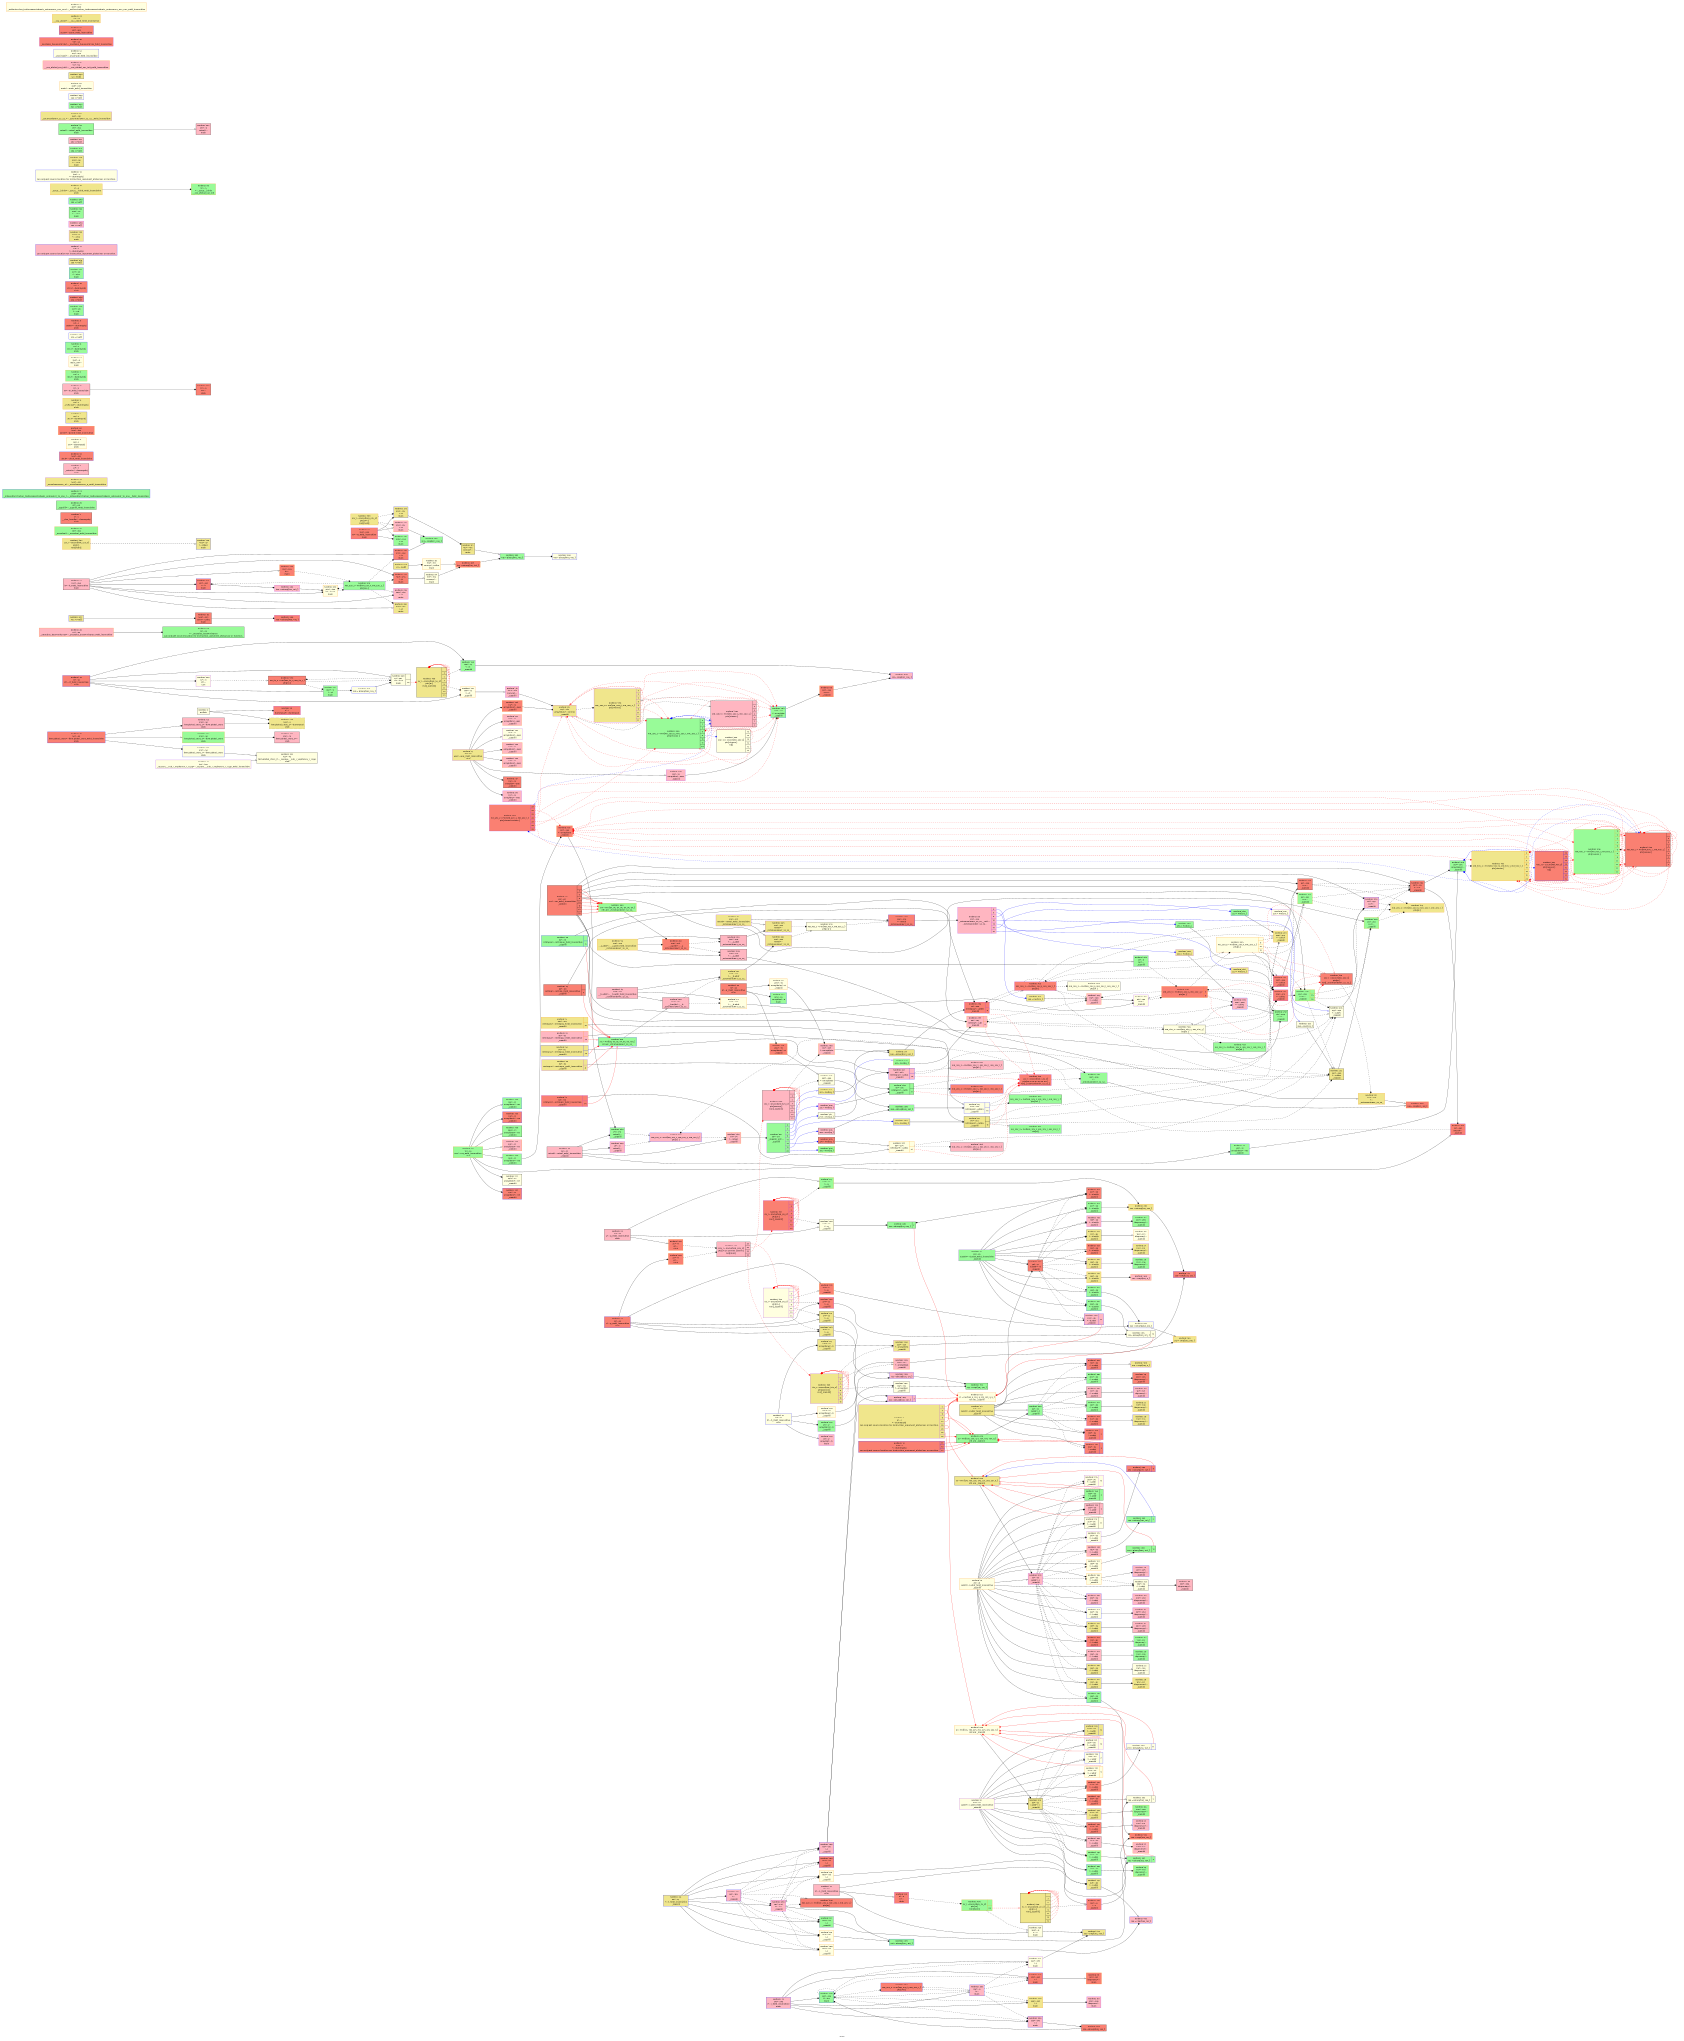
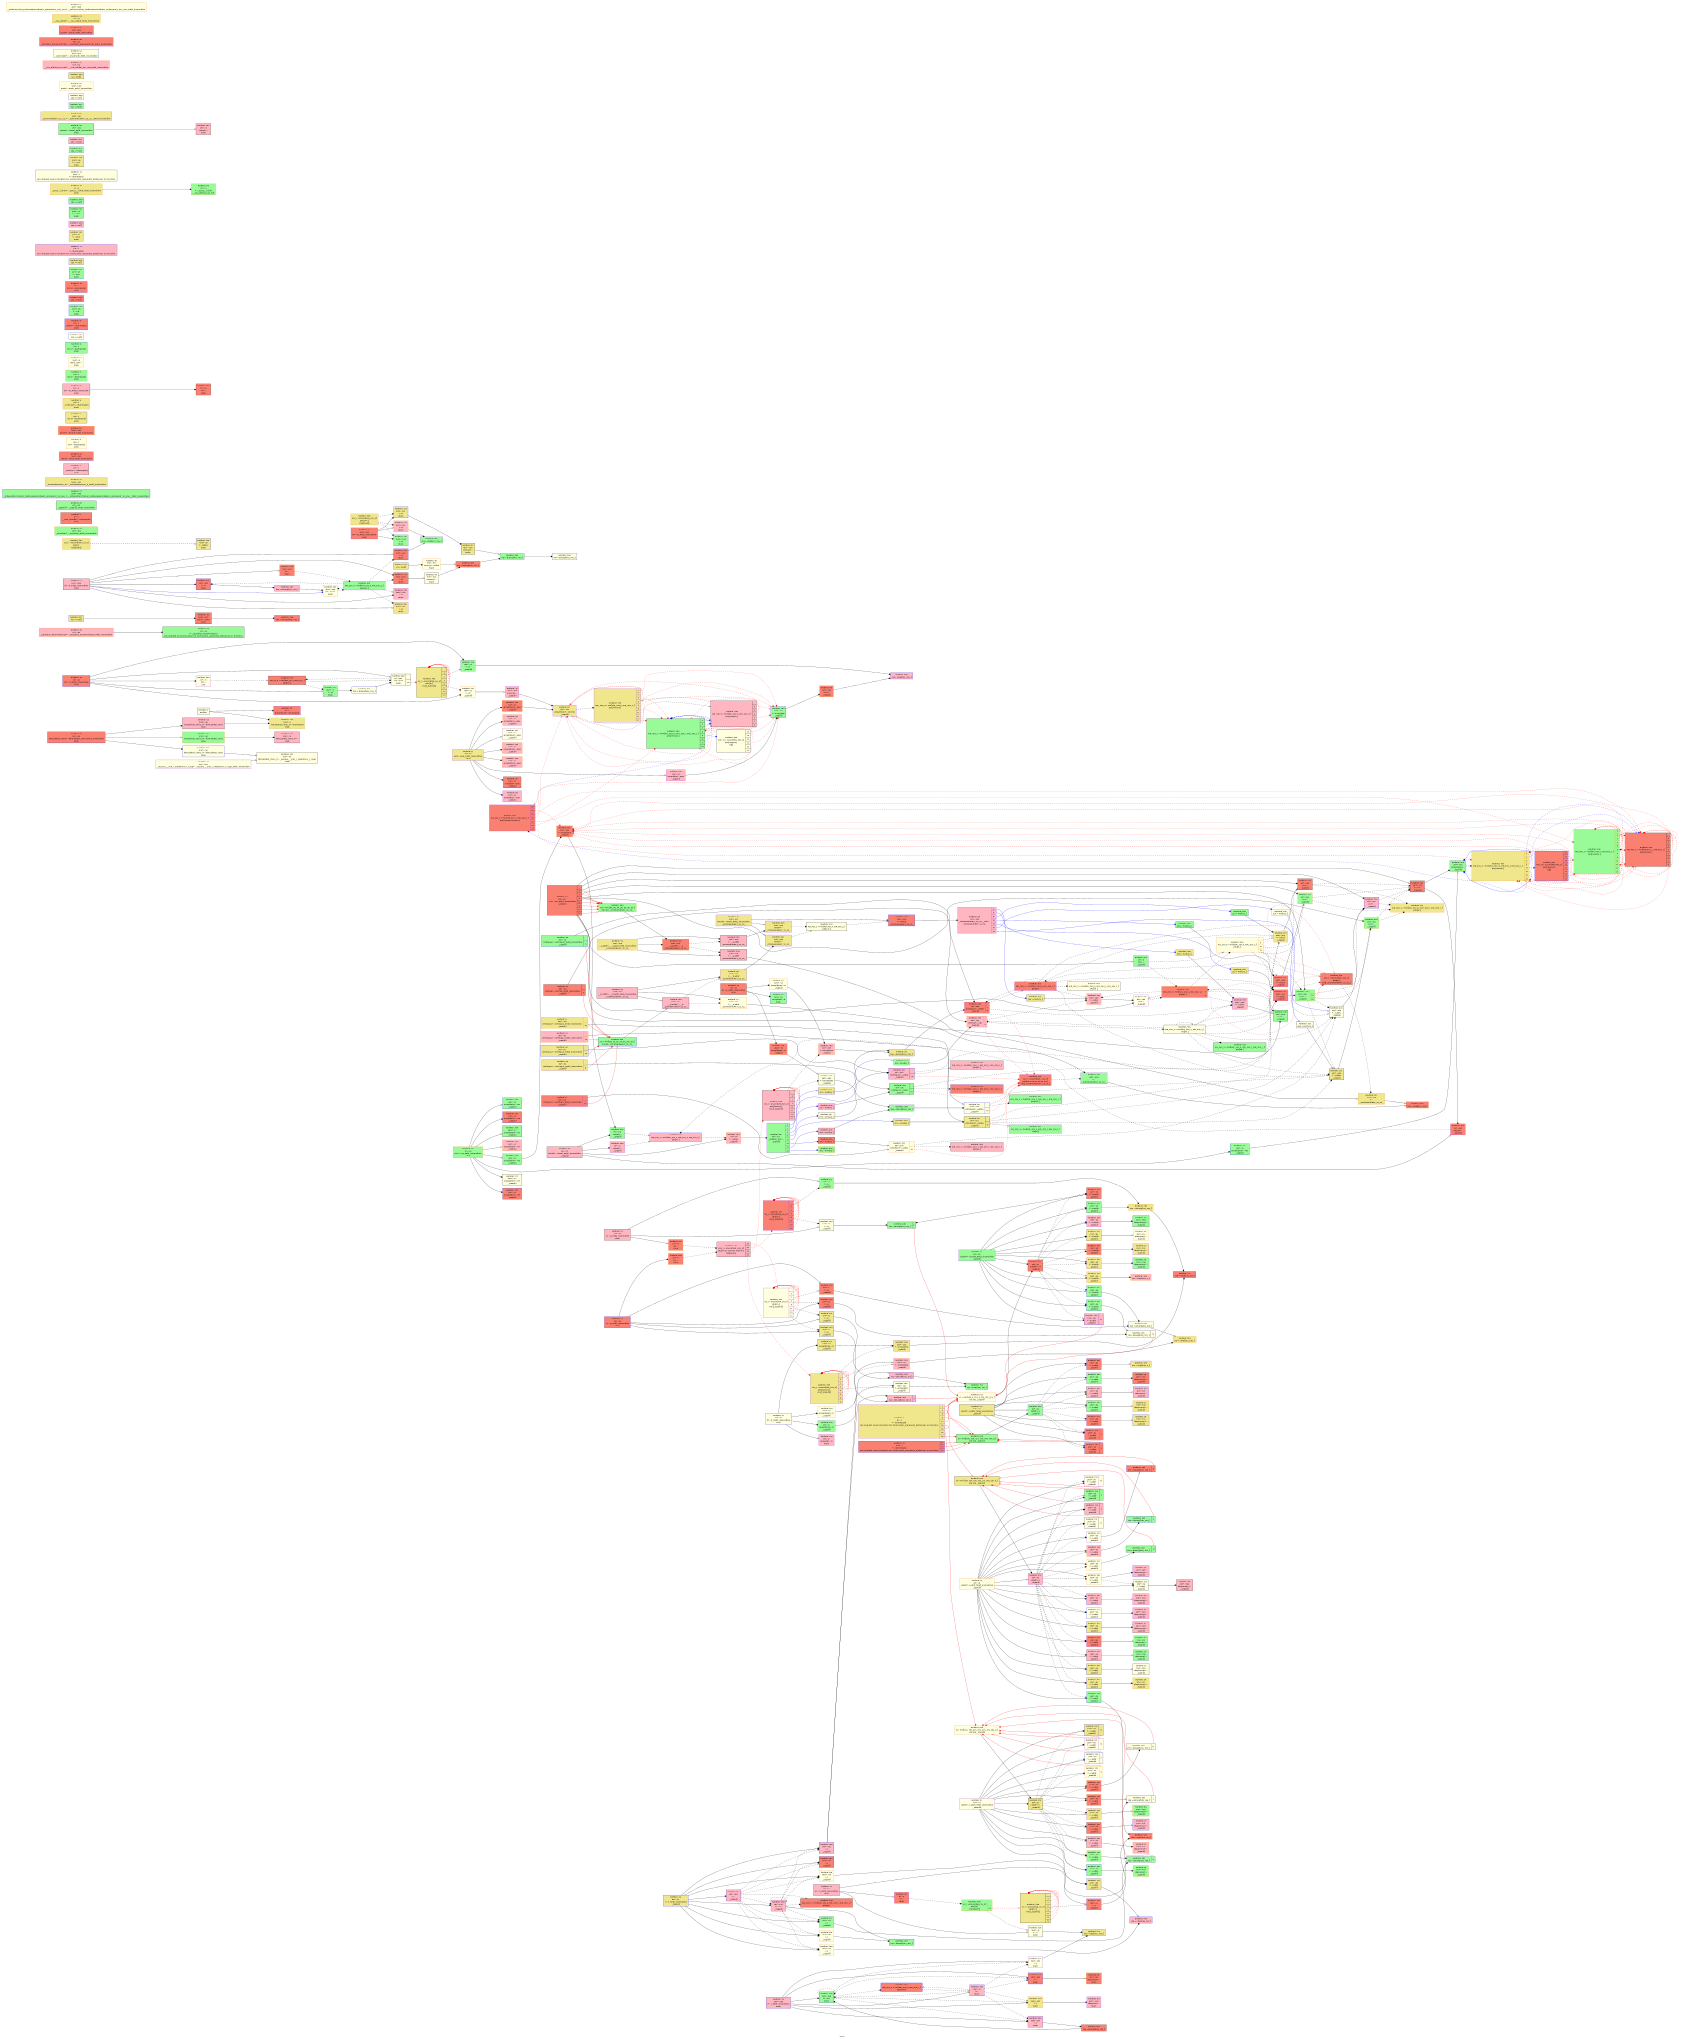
(206, 593) -> (206, 593)
(1083, 1462) -> (1083, 1462)
